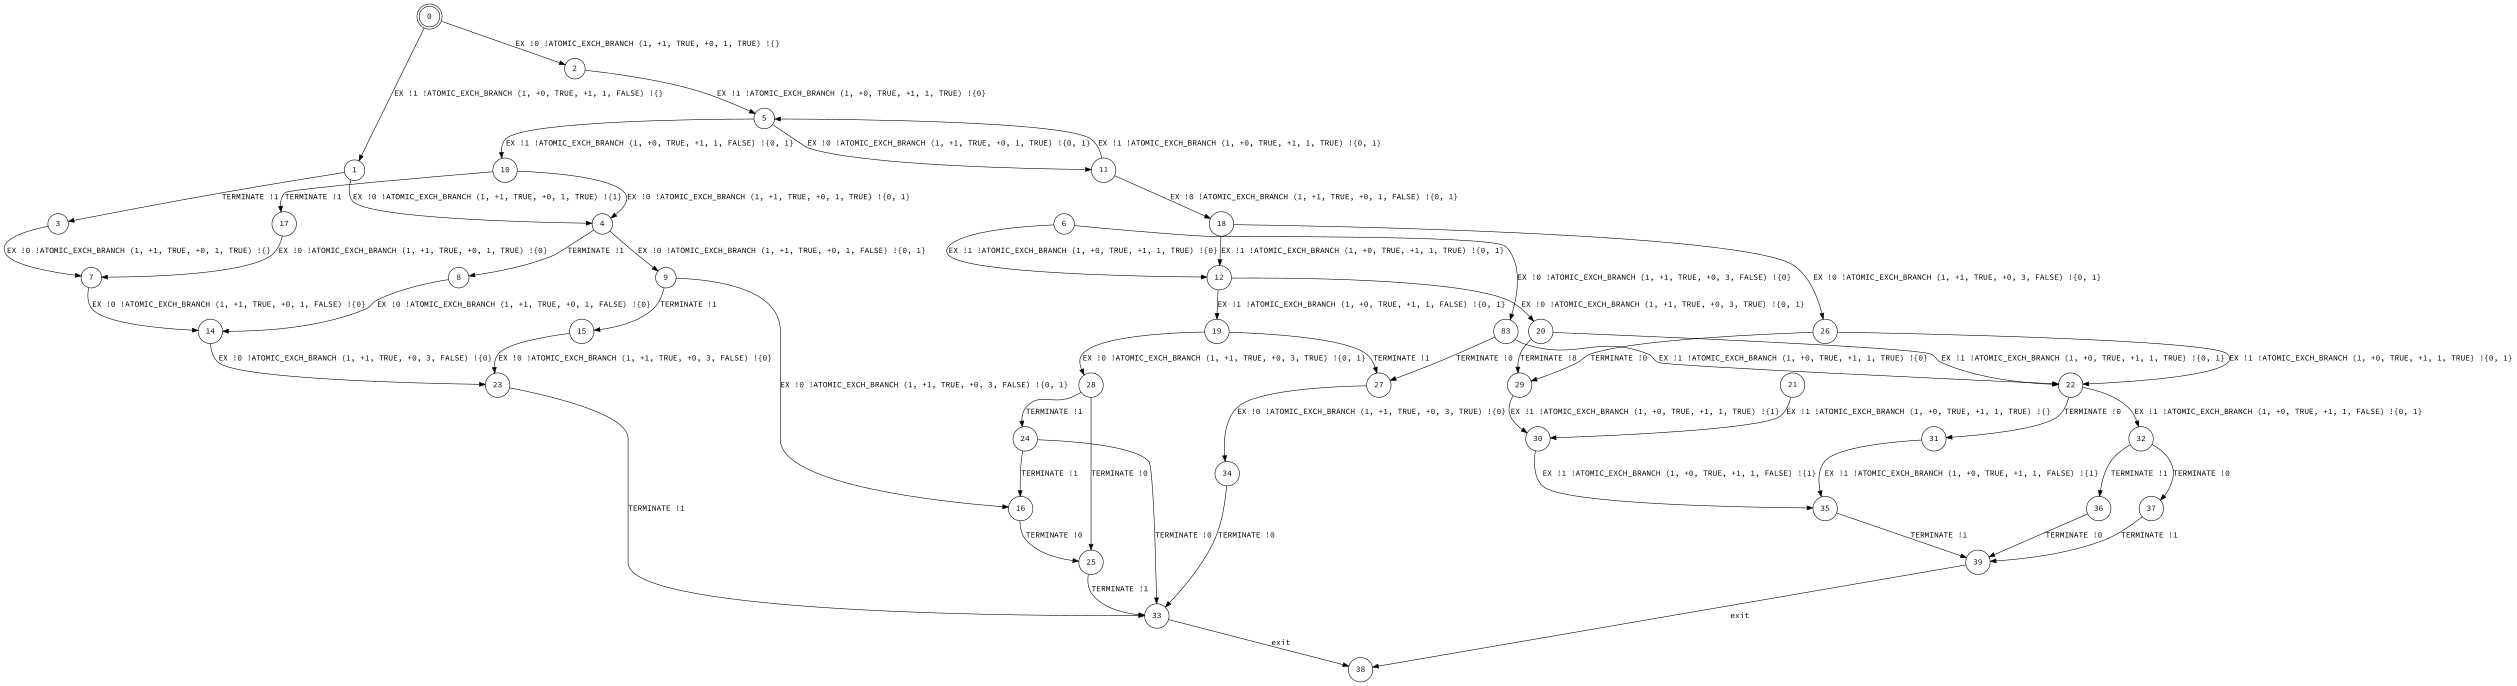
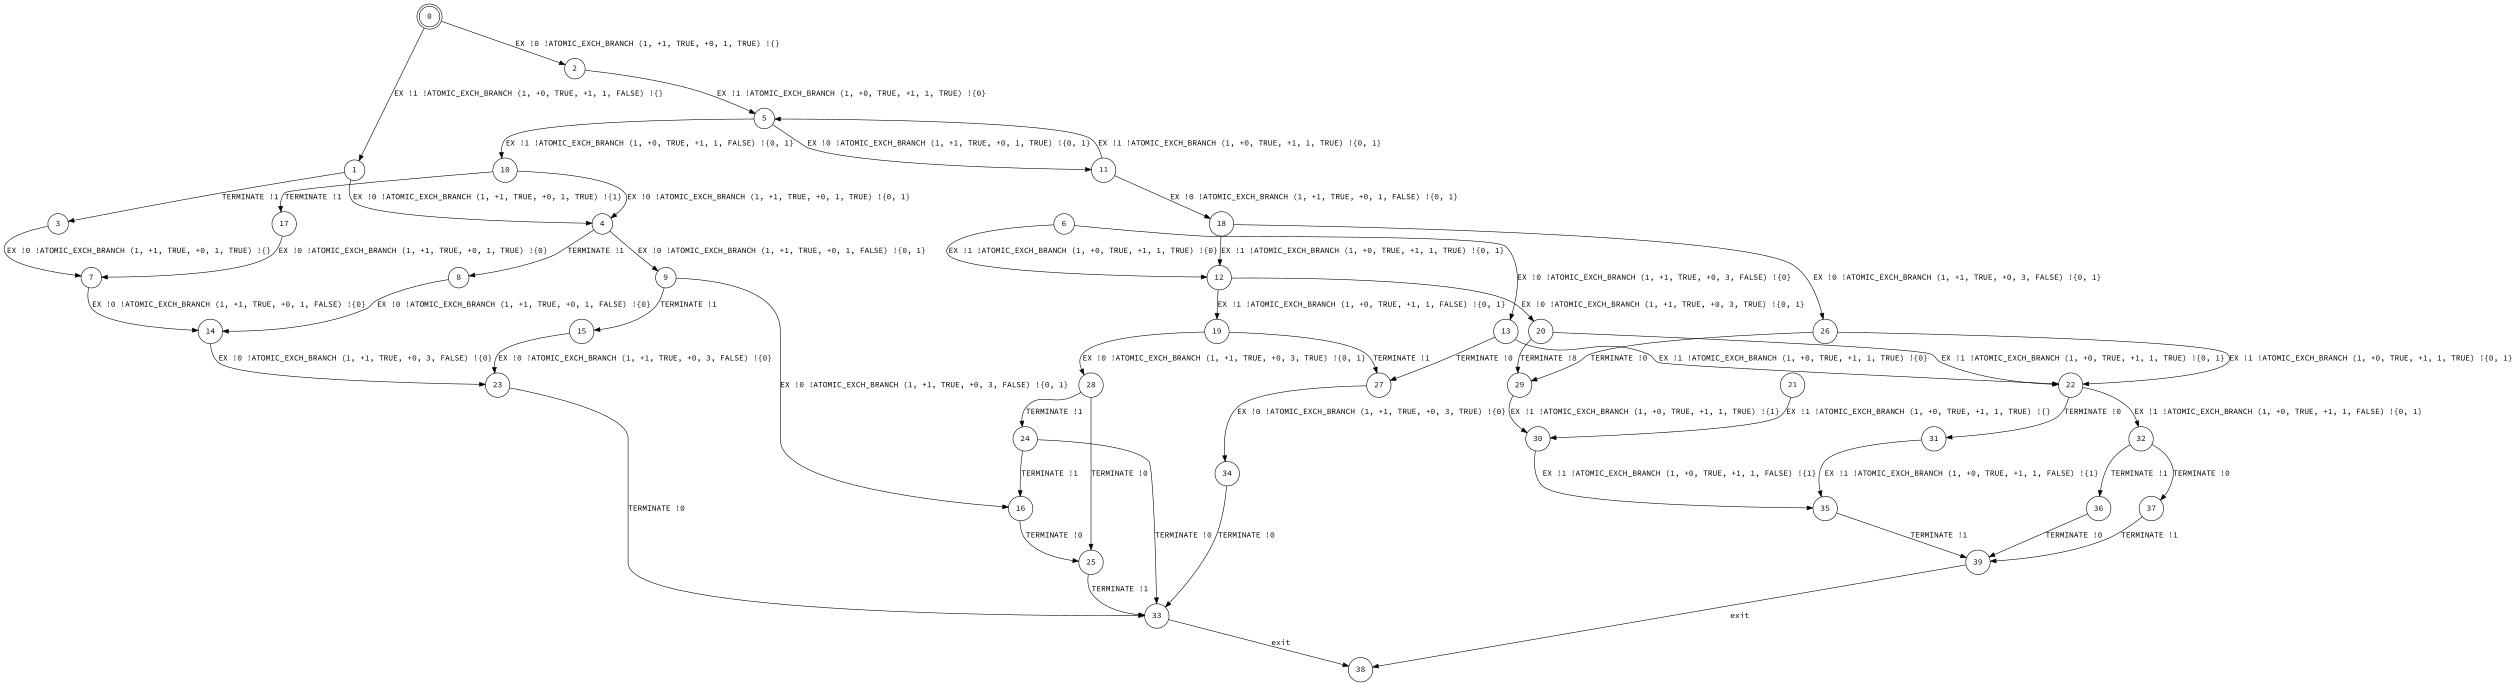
(1506, 331) -> (1506, 331)
(657, 509) -> (657, 509)
